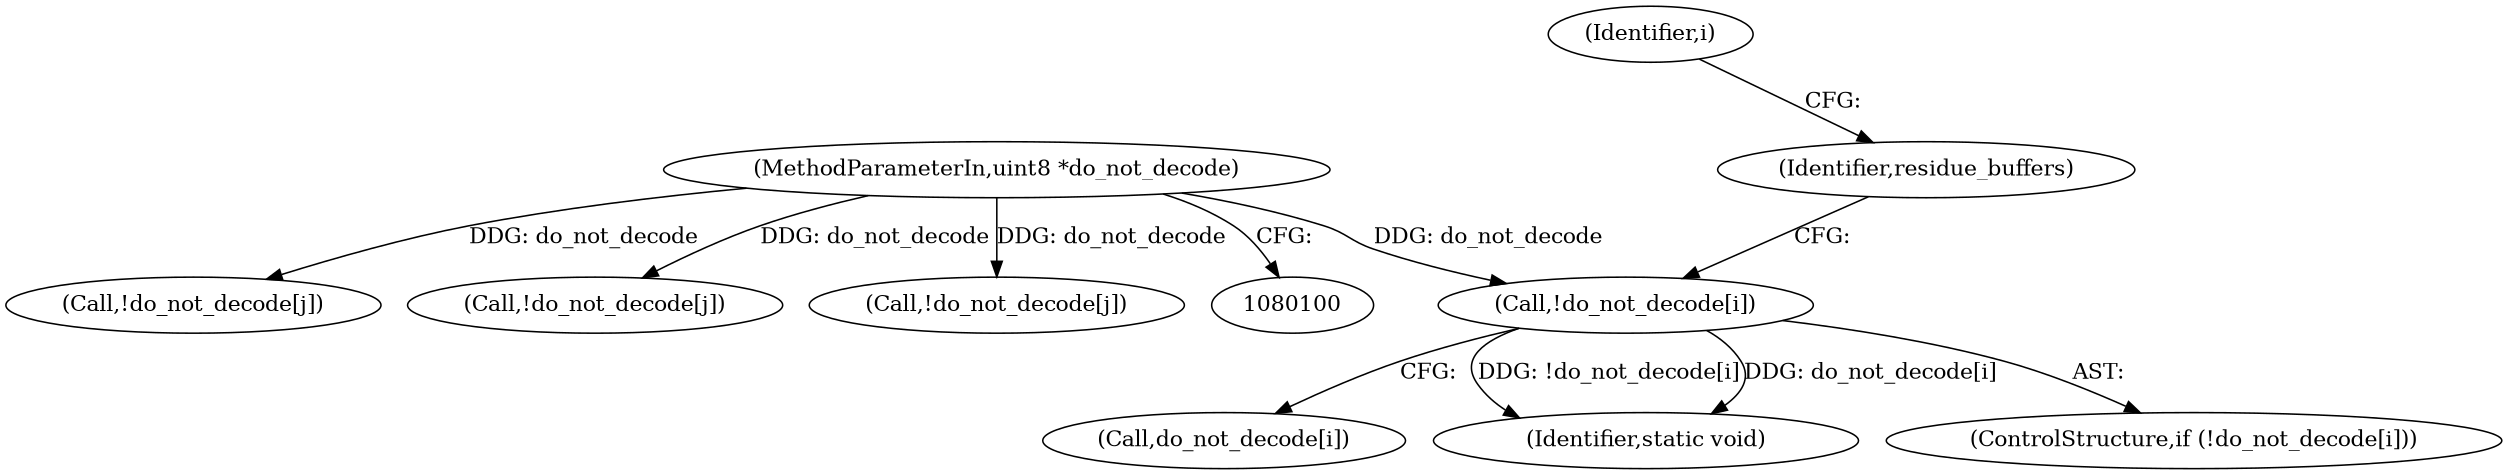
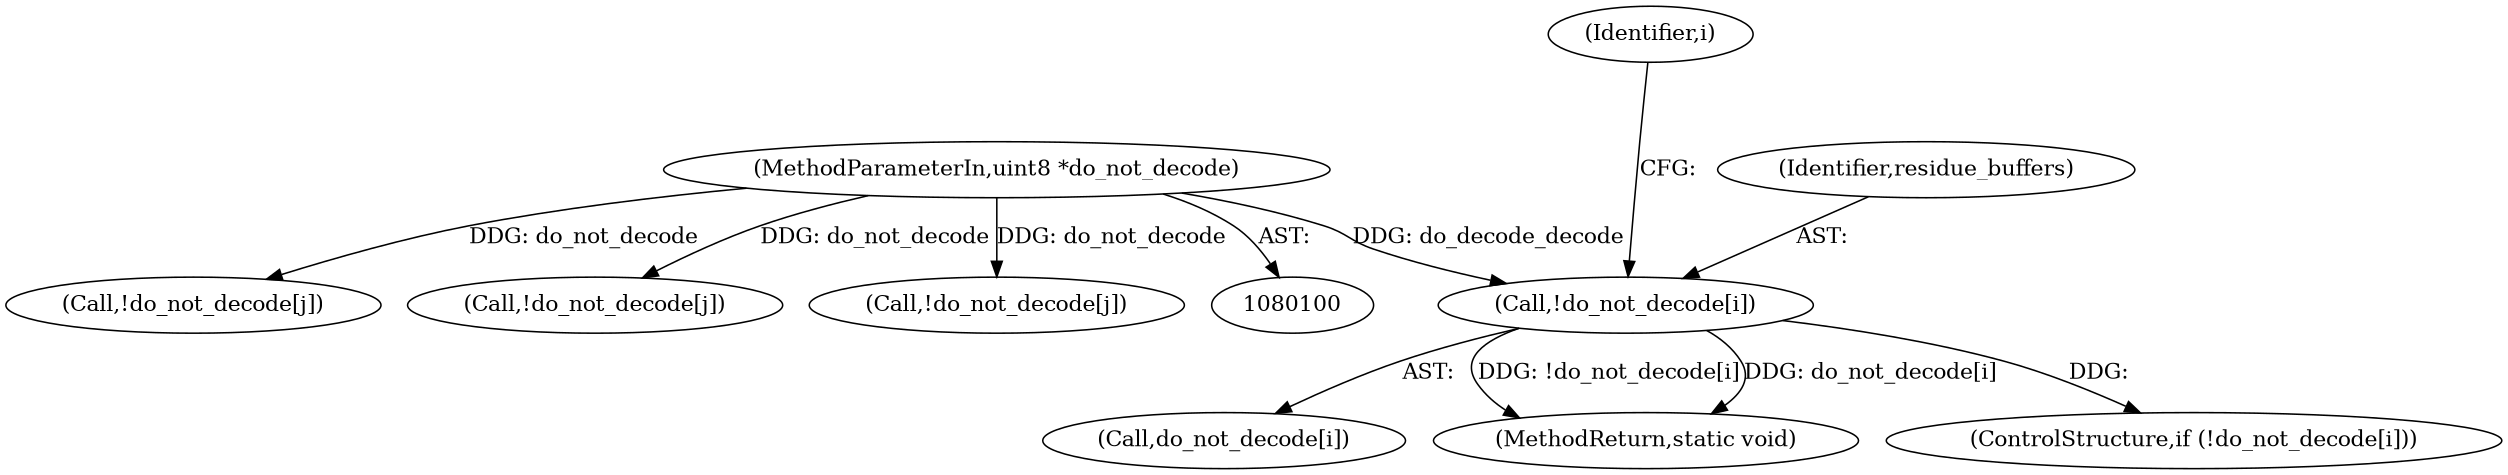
(1779, 97) -> (1638, 162)
(1288, 237) -> (1288, 237)
(1489, 237) -> (1489, 237)
(1826, 237) -> (1826, 237)
(1432, 373) -> (1432, 373)
(2102, 373) -> (2102, 373)
(1646, 441) -> (1646, 441)
